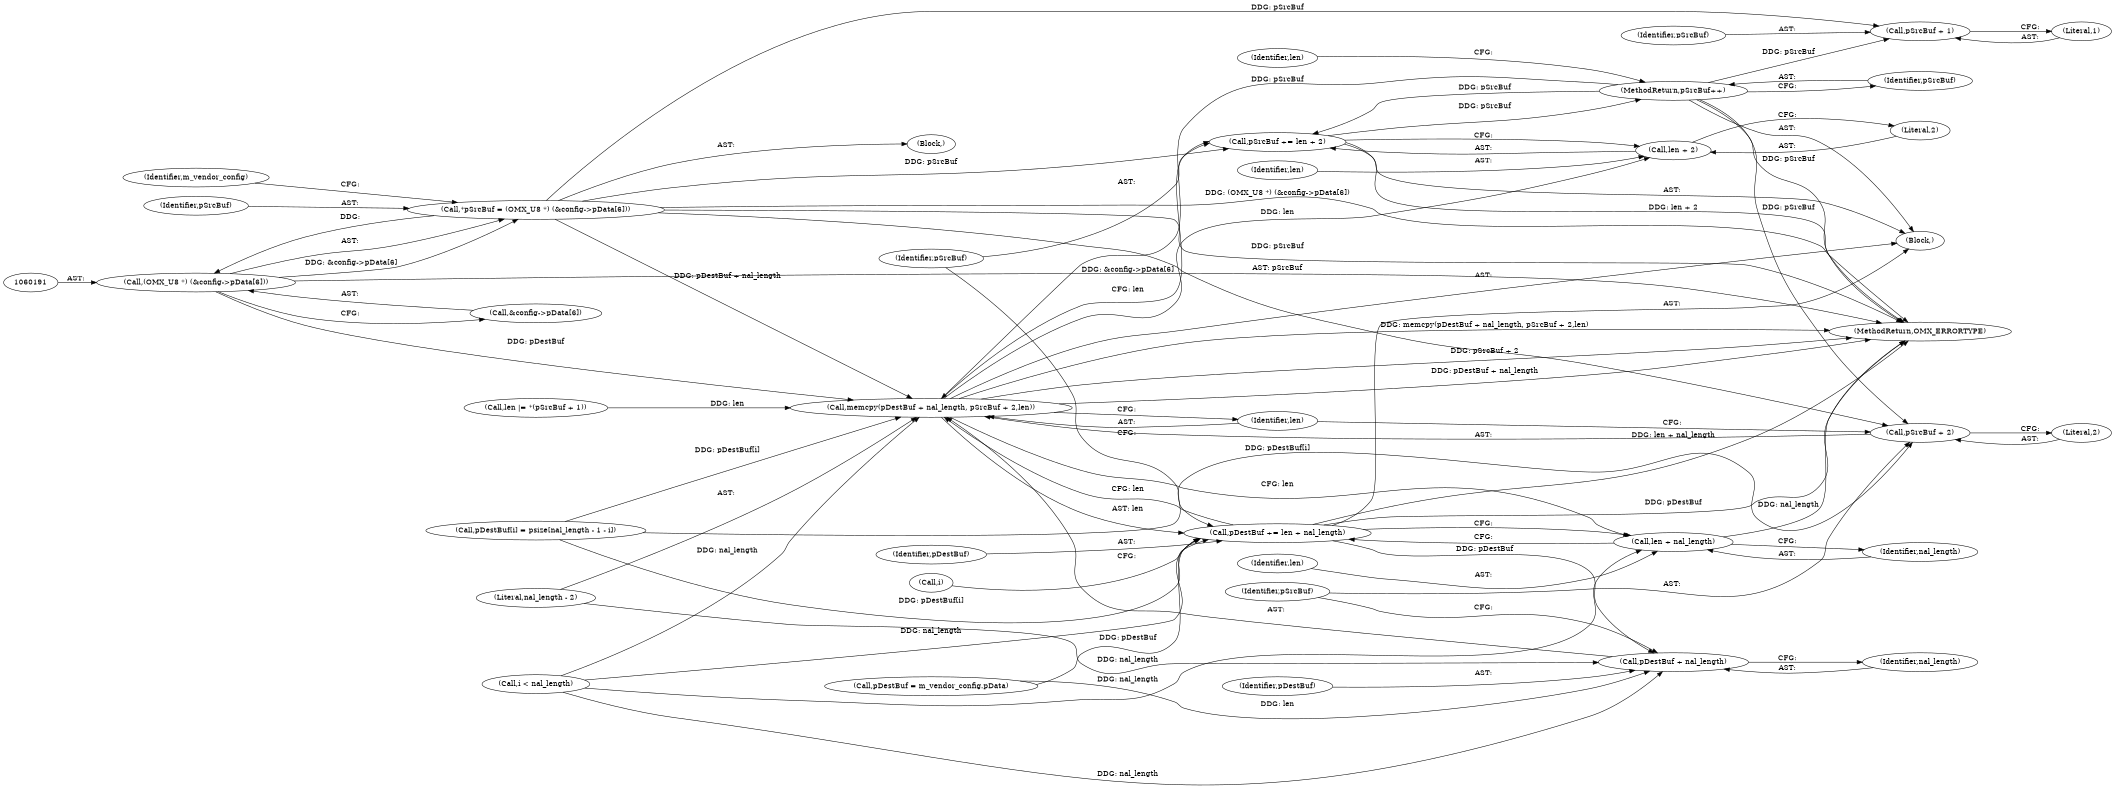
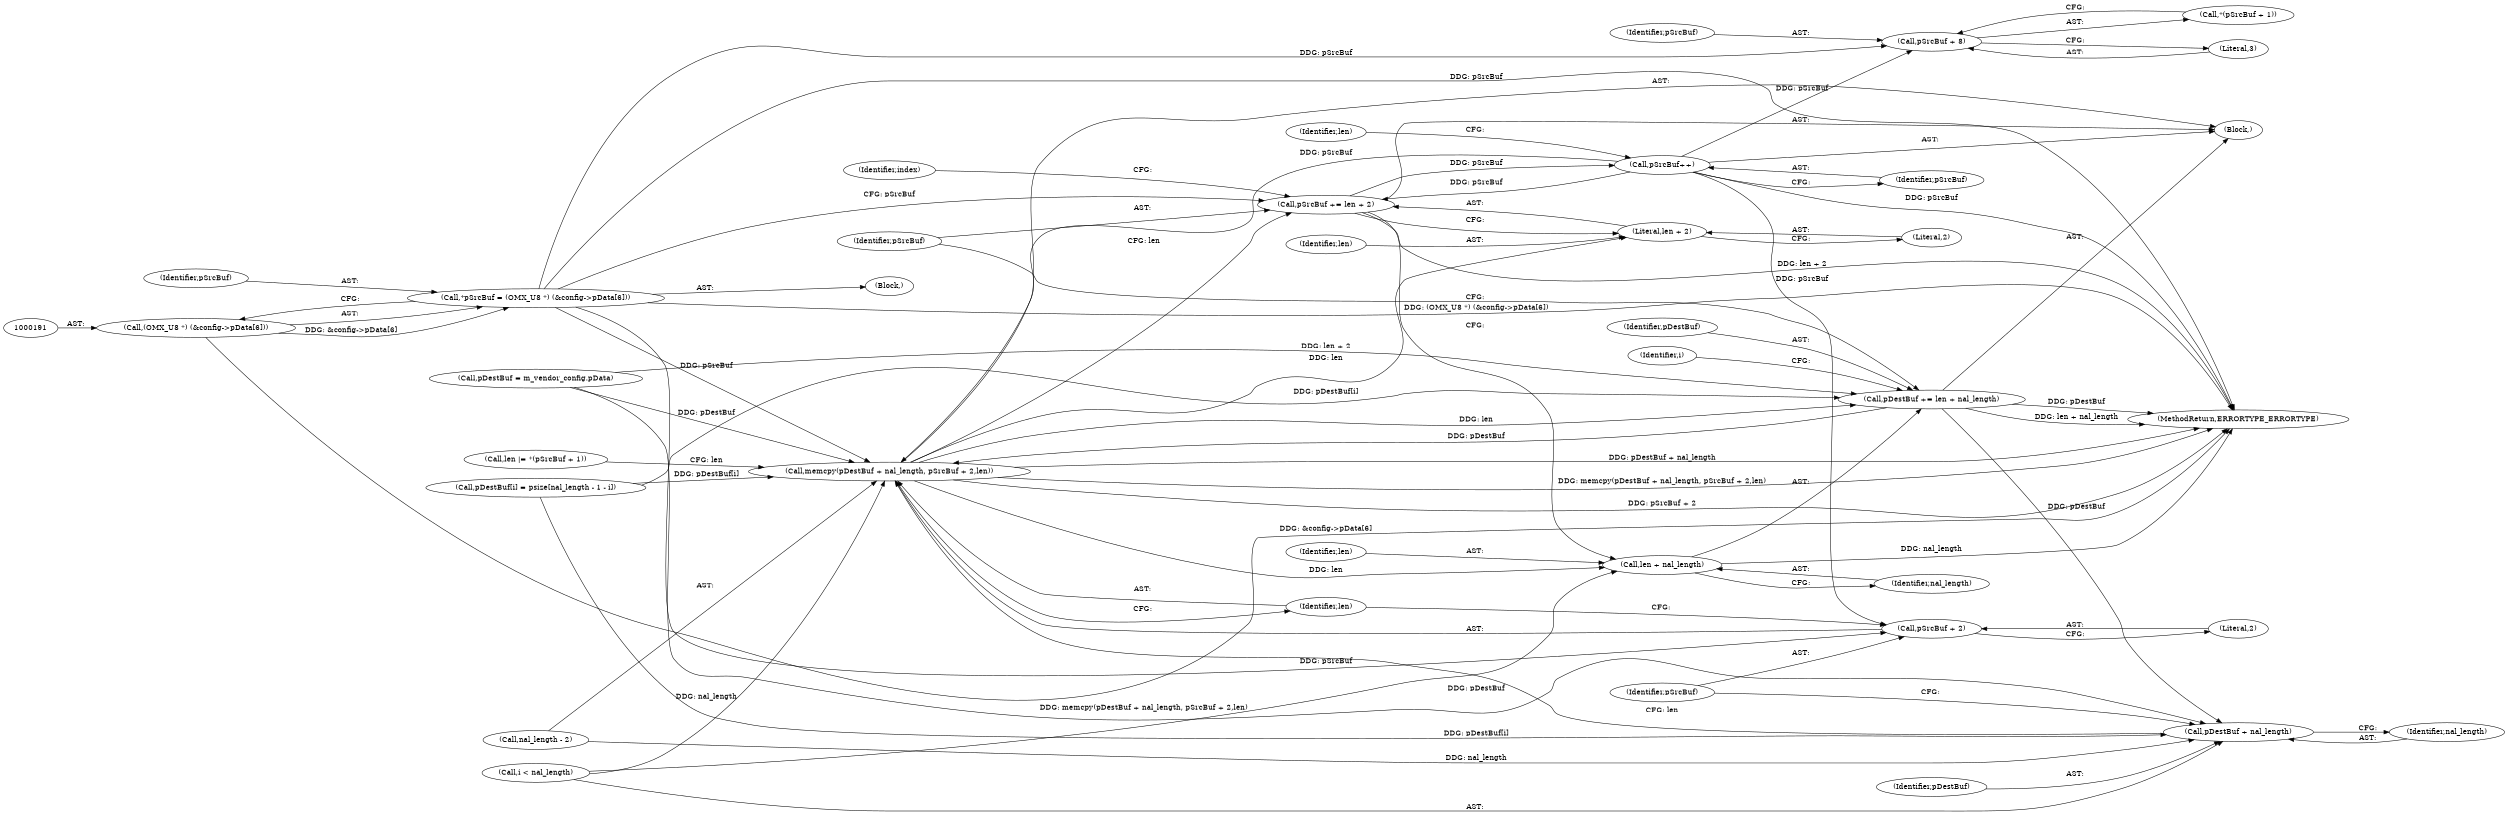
none -> (2238, 15)
(1920, 31) -> (1932, 42)
(2082, 31) -> (2238, 49)
(1673, 91) -> (1662, 165)
(1673, 150) -> (1662, 232)
(931, 162) -> (889, 195)
none -> (889, 170)
(196, 178) -> none
(351, 217) -> (351, 299)
(1278, 268) -> (1326, 661)
(727, 276) -> (707, 366)
(31, 282) -> (31, 328)
(536, 313) -> none
(1920, 332) -> (2238, 419)
(528, 362) -> (710, 424)
(727, 404) -> (707, 460)
(1296, 453) -> (1293, 739)
(1278, 484) -> (1326, 570)
(1128, 489) -> (1476, 436)
(1128, 509) -> (1476, 420)
(1494, 528) -> (1497, 376)
(1485, 537) -> (1802, 482)
(931, 583) -> (1662, 356)
(536, 598) -> (536, 740)
(1278, 610) -> (1662, 710)
(1128, 638) -> (1326, 346)
(924, 650) -> none
(1128, 680) -> (1144, 708)
(1278, 704) -> (1476, 689)
(1128, 774) -> (1476, 807)
